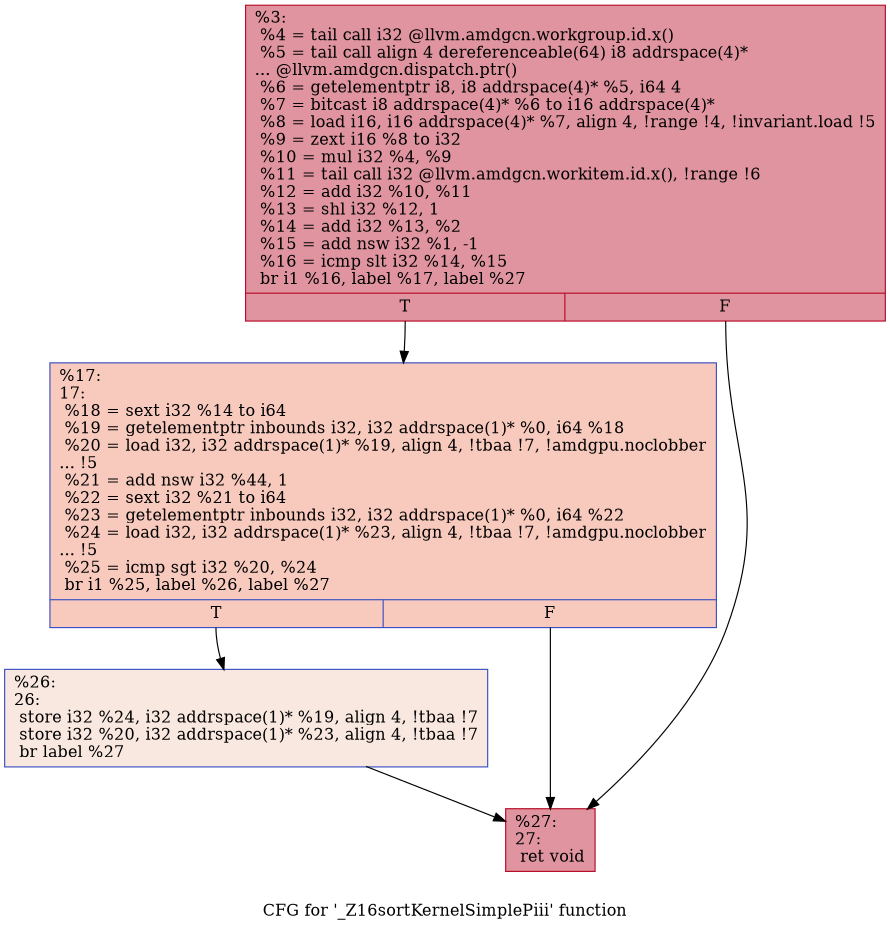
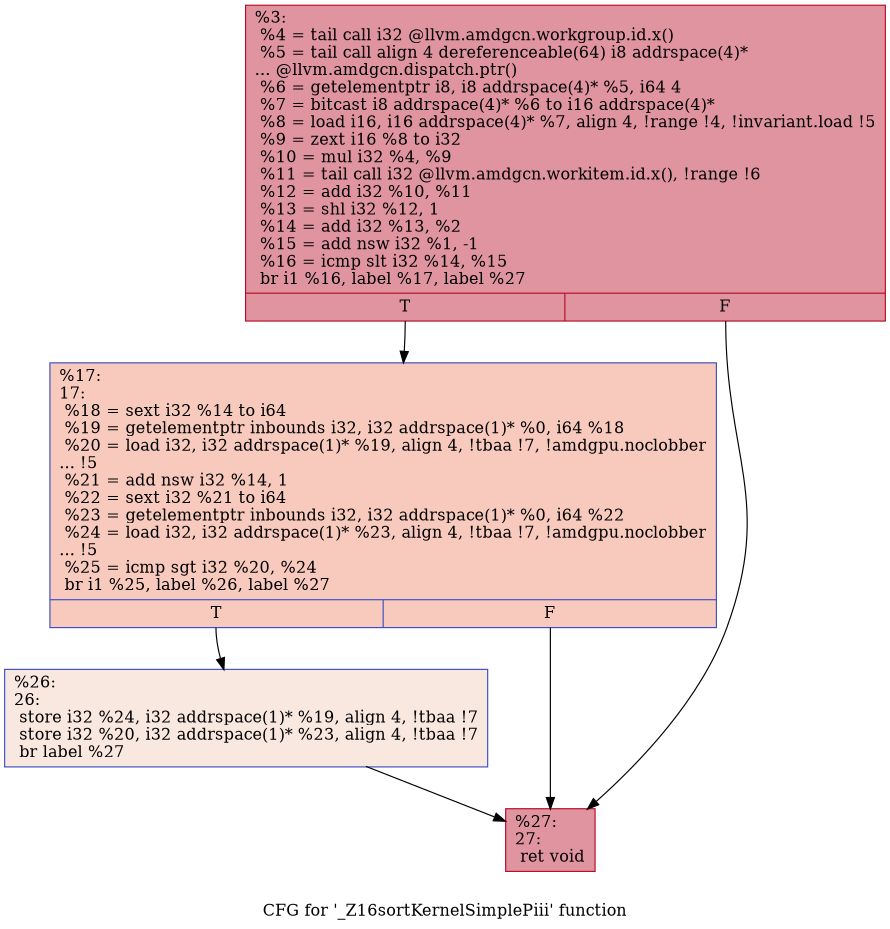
(174, 481) -> (174, 481)
